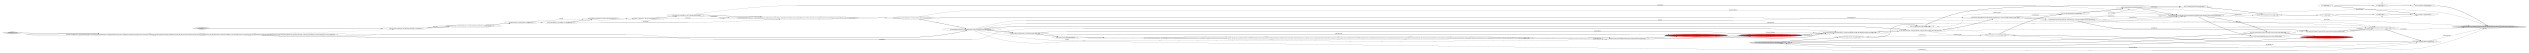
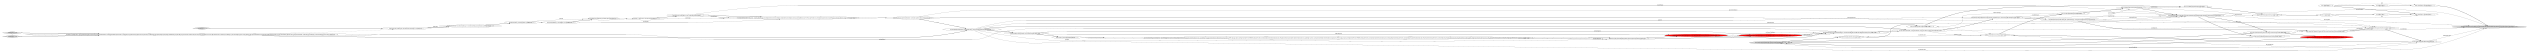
none -> (12, 36)
